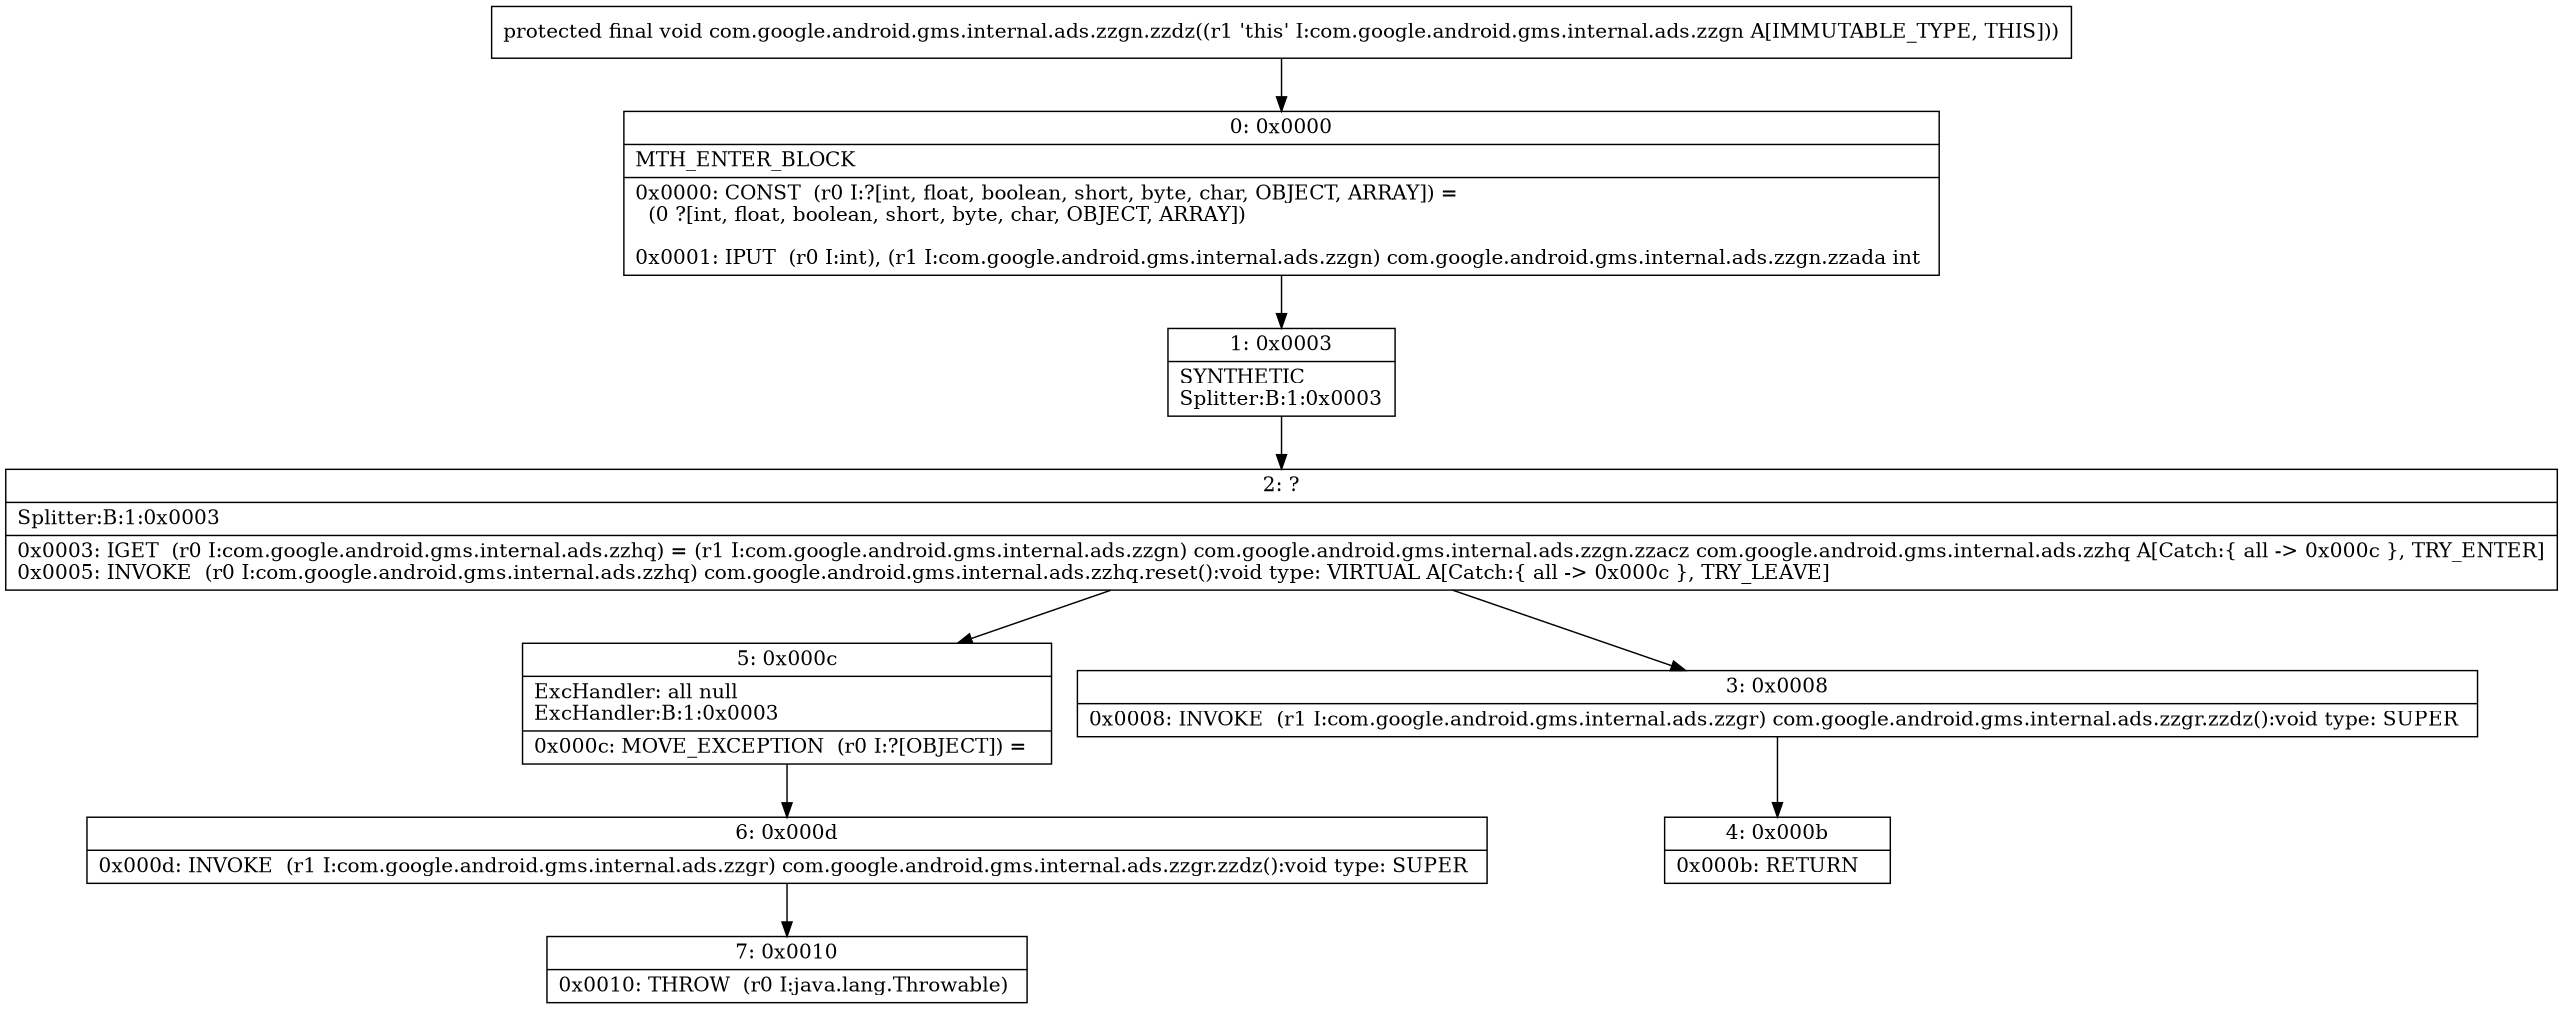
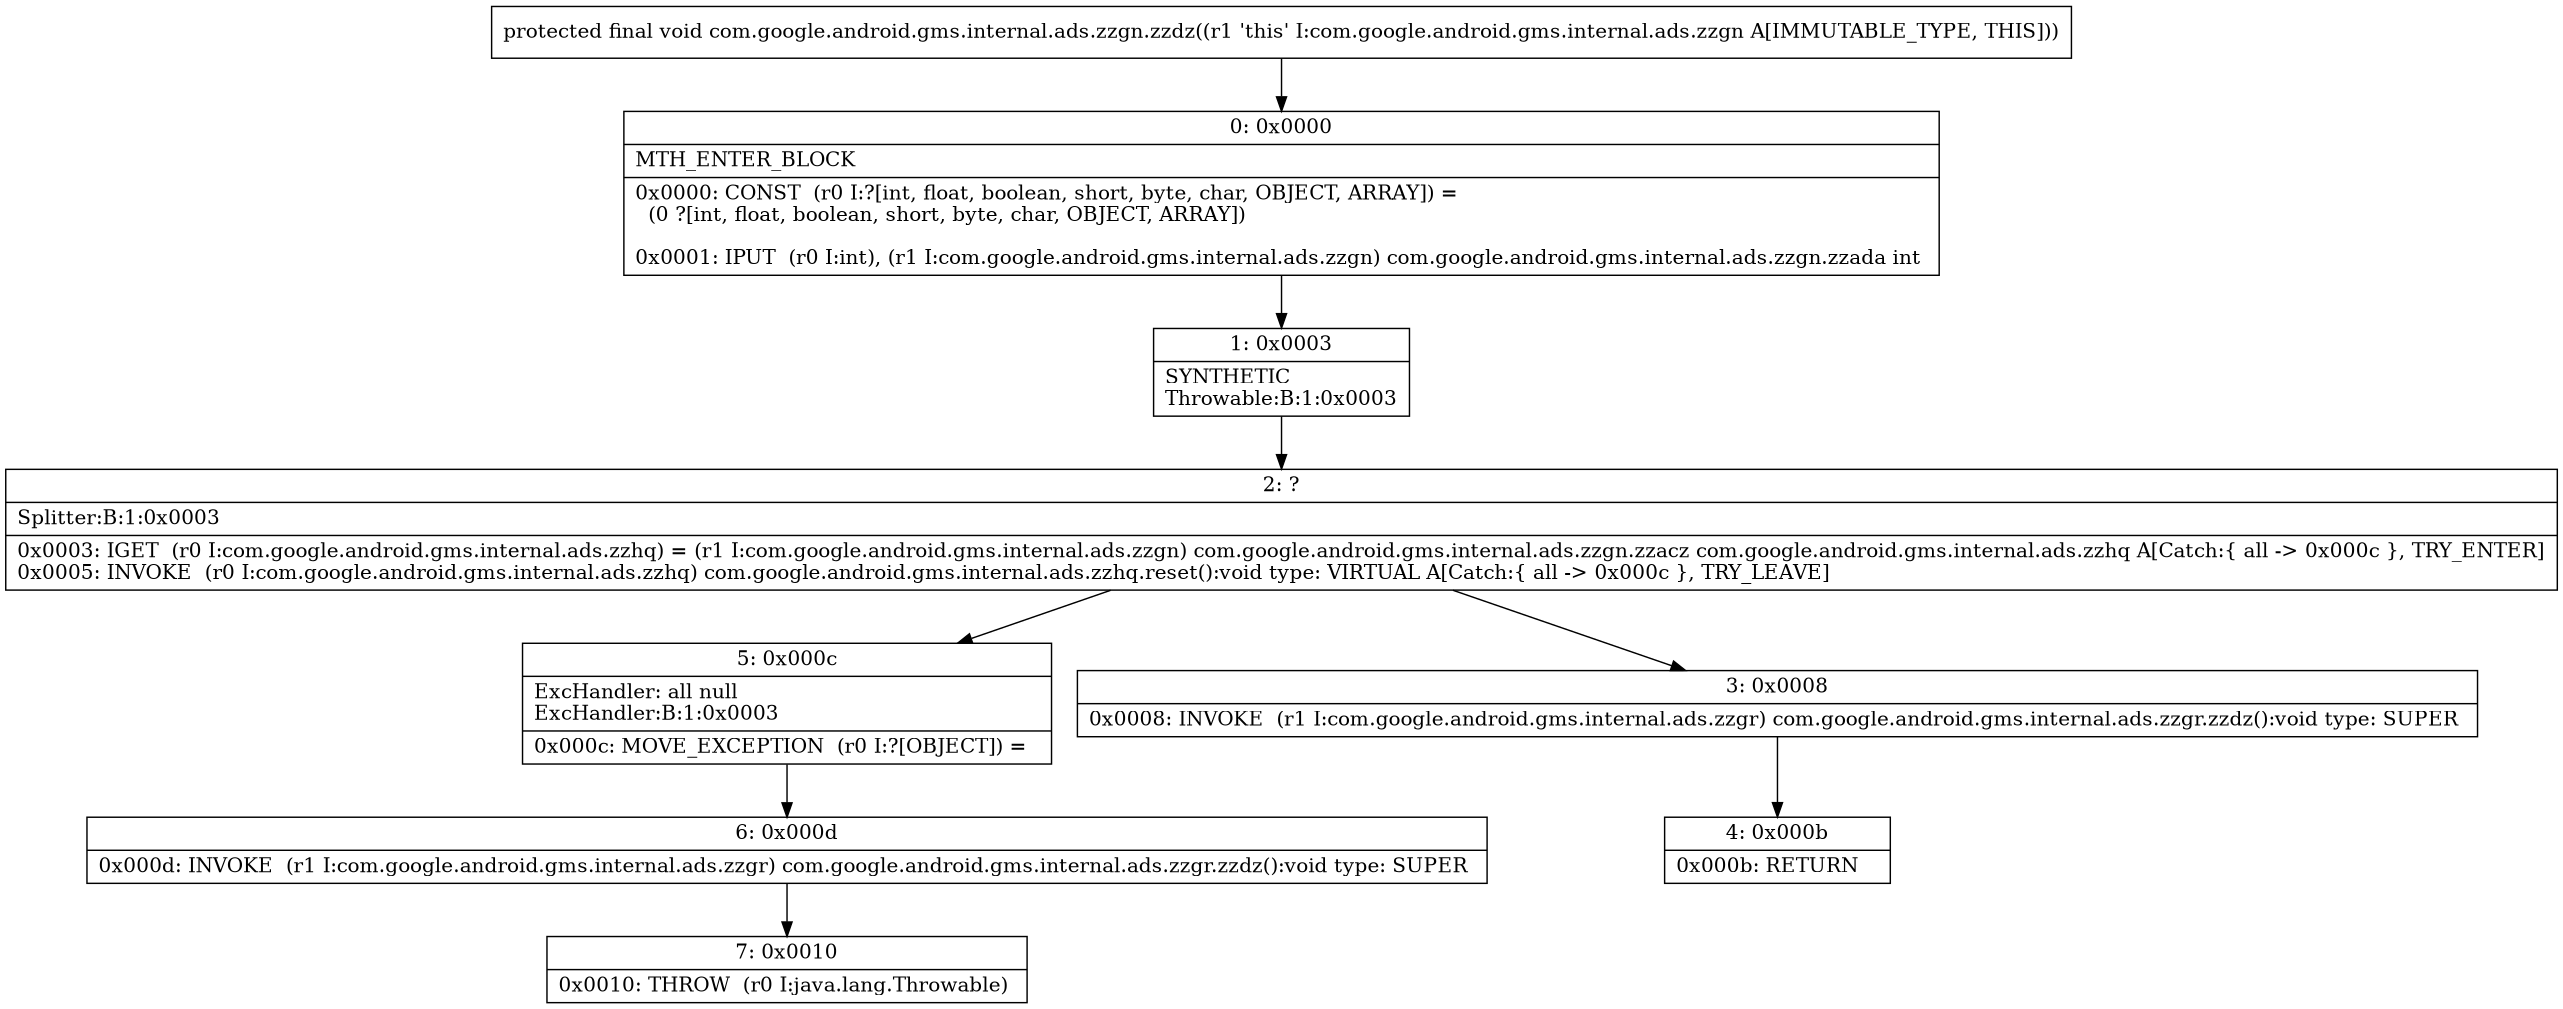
(1282, 399) -> (1282, 399)
